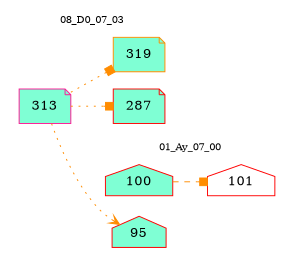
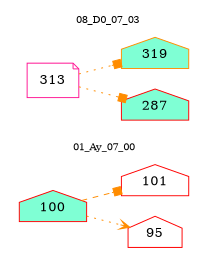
(139, 55) -> (155, 55)
(45, 106) -> (53, 80)
(139, 106) -> (155, 106)
(75, 176) -> (103, 220)
(139, 233) -> (155, 233)
